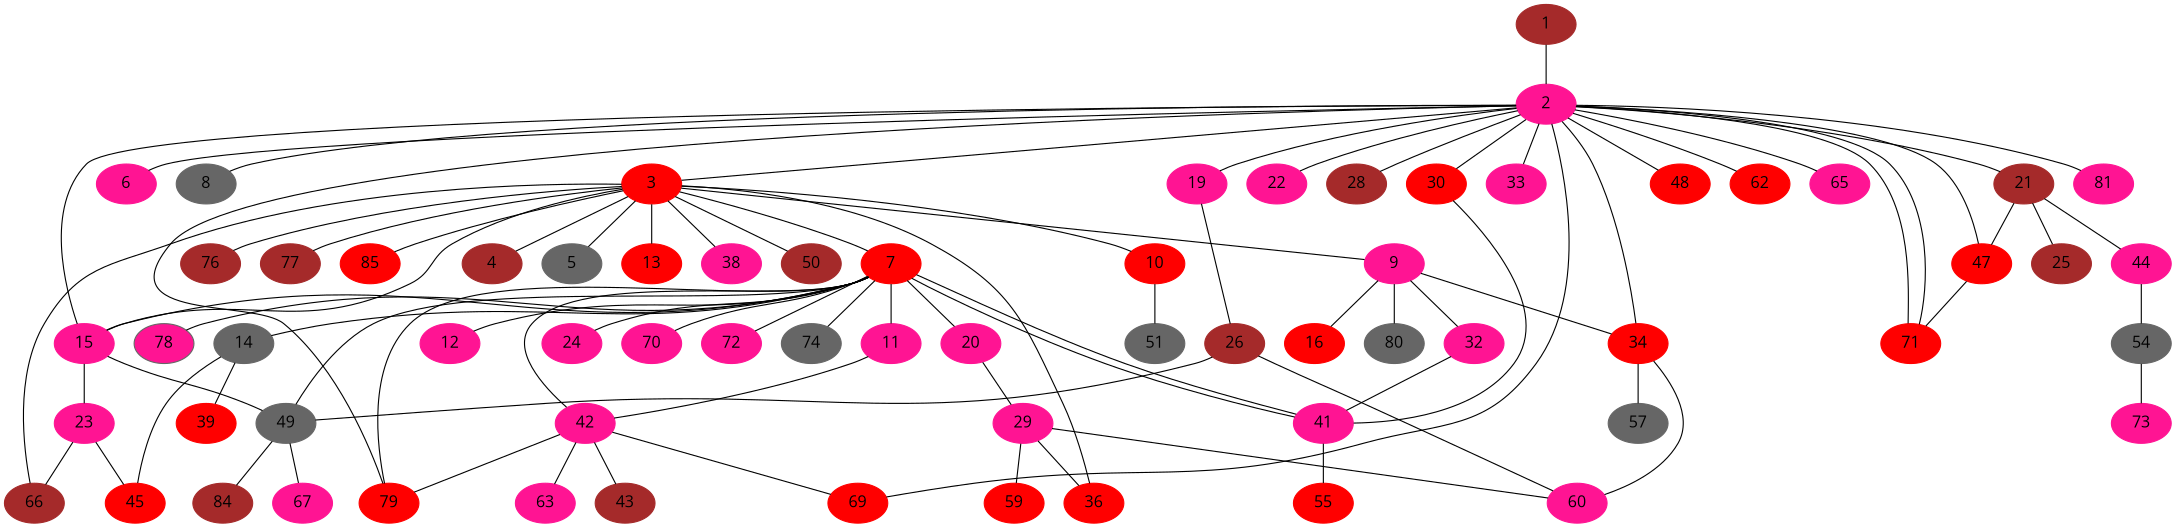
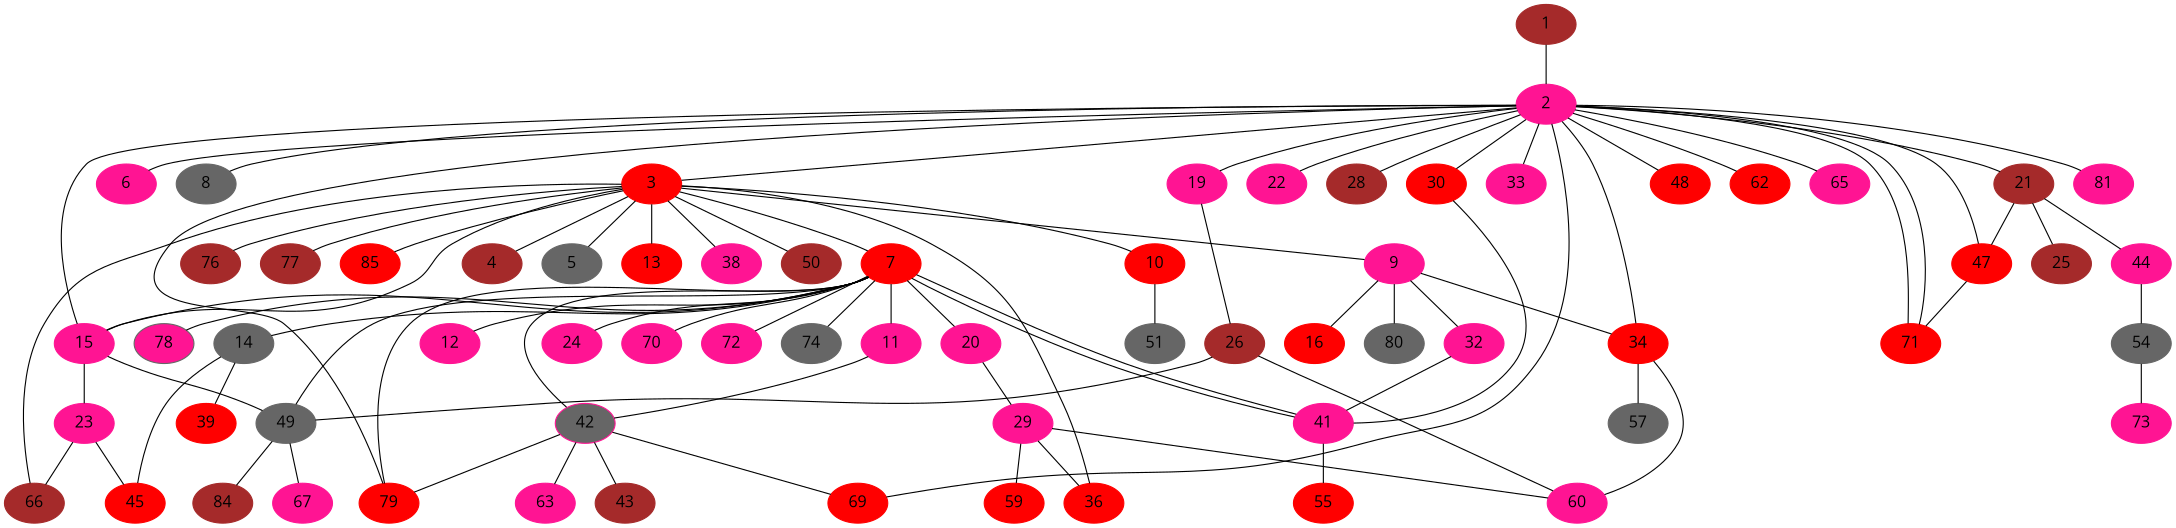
(585, 423) -> (585, 423)
